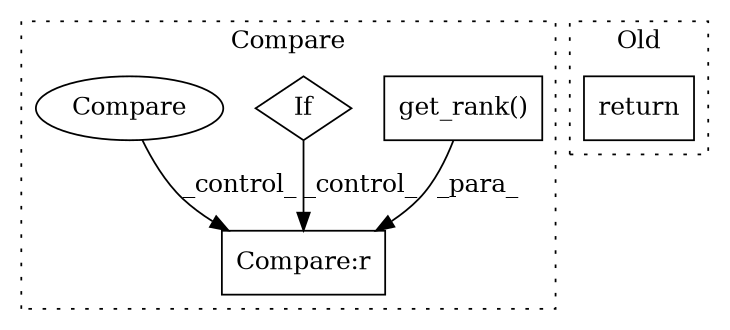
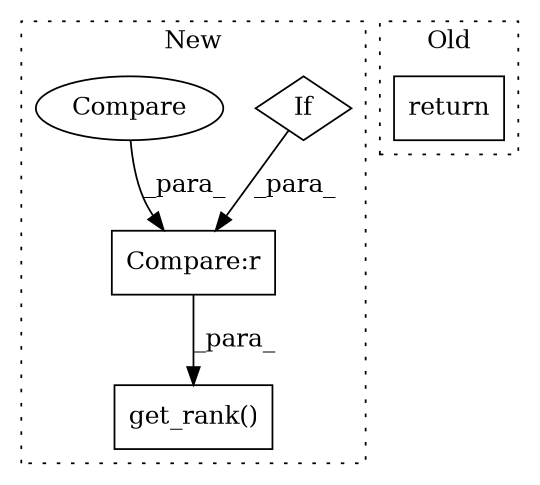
(288, 42) -> (193, 42)
(240, 185) -> (185, 185)
(360, 185) -> (295, 185)
(429, 186) -> (193, 331)
